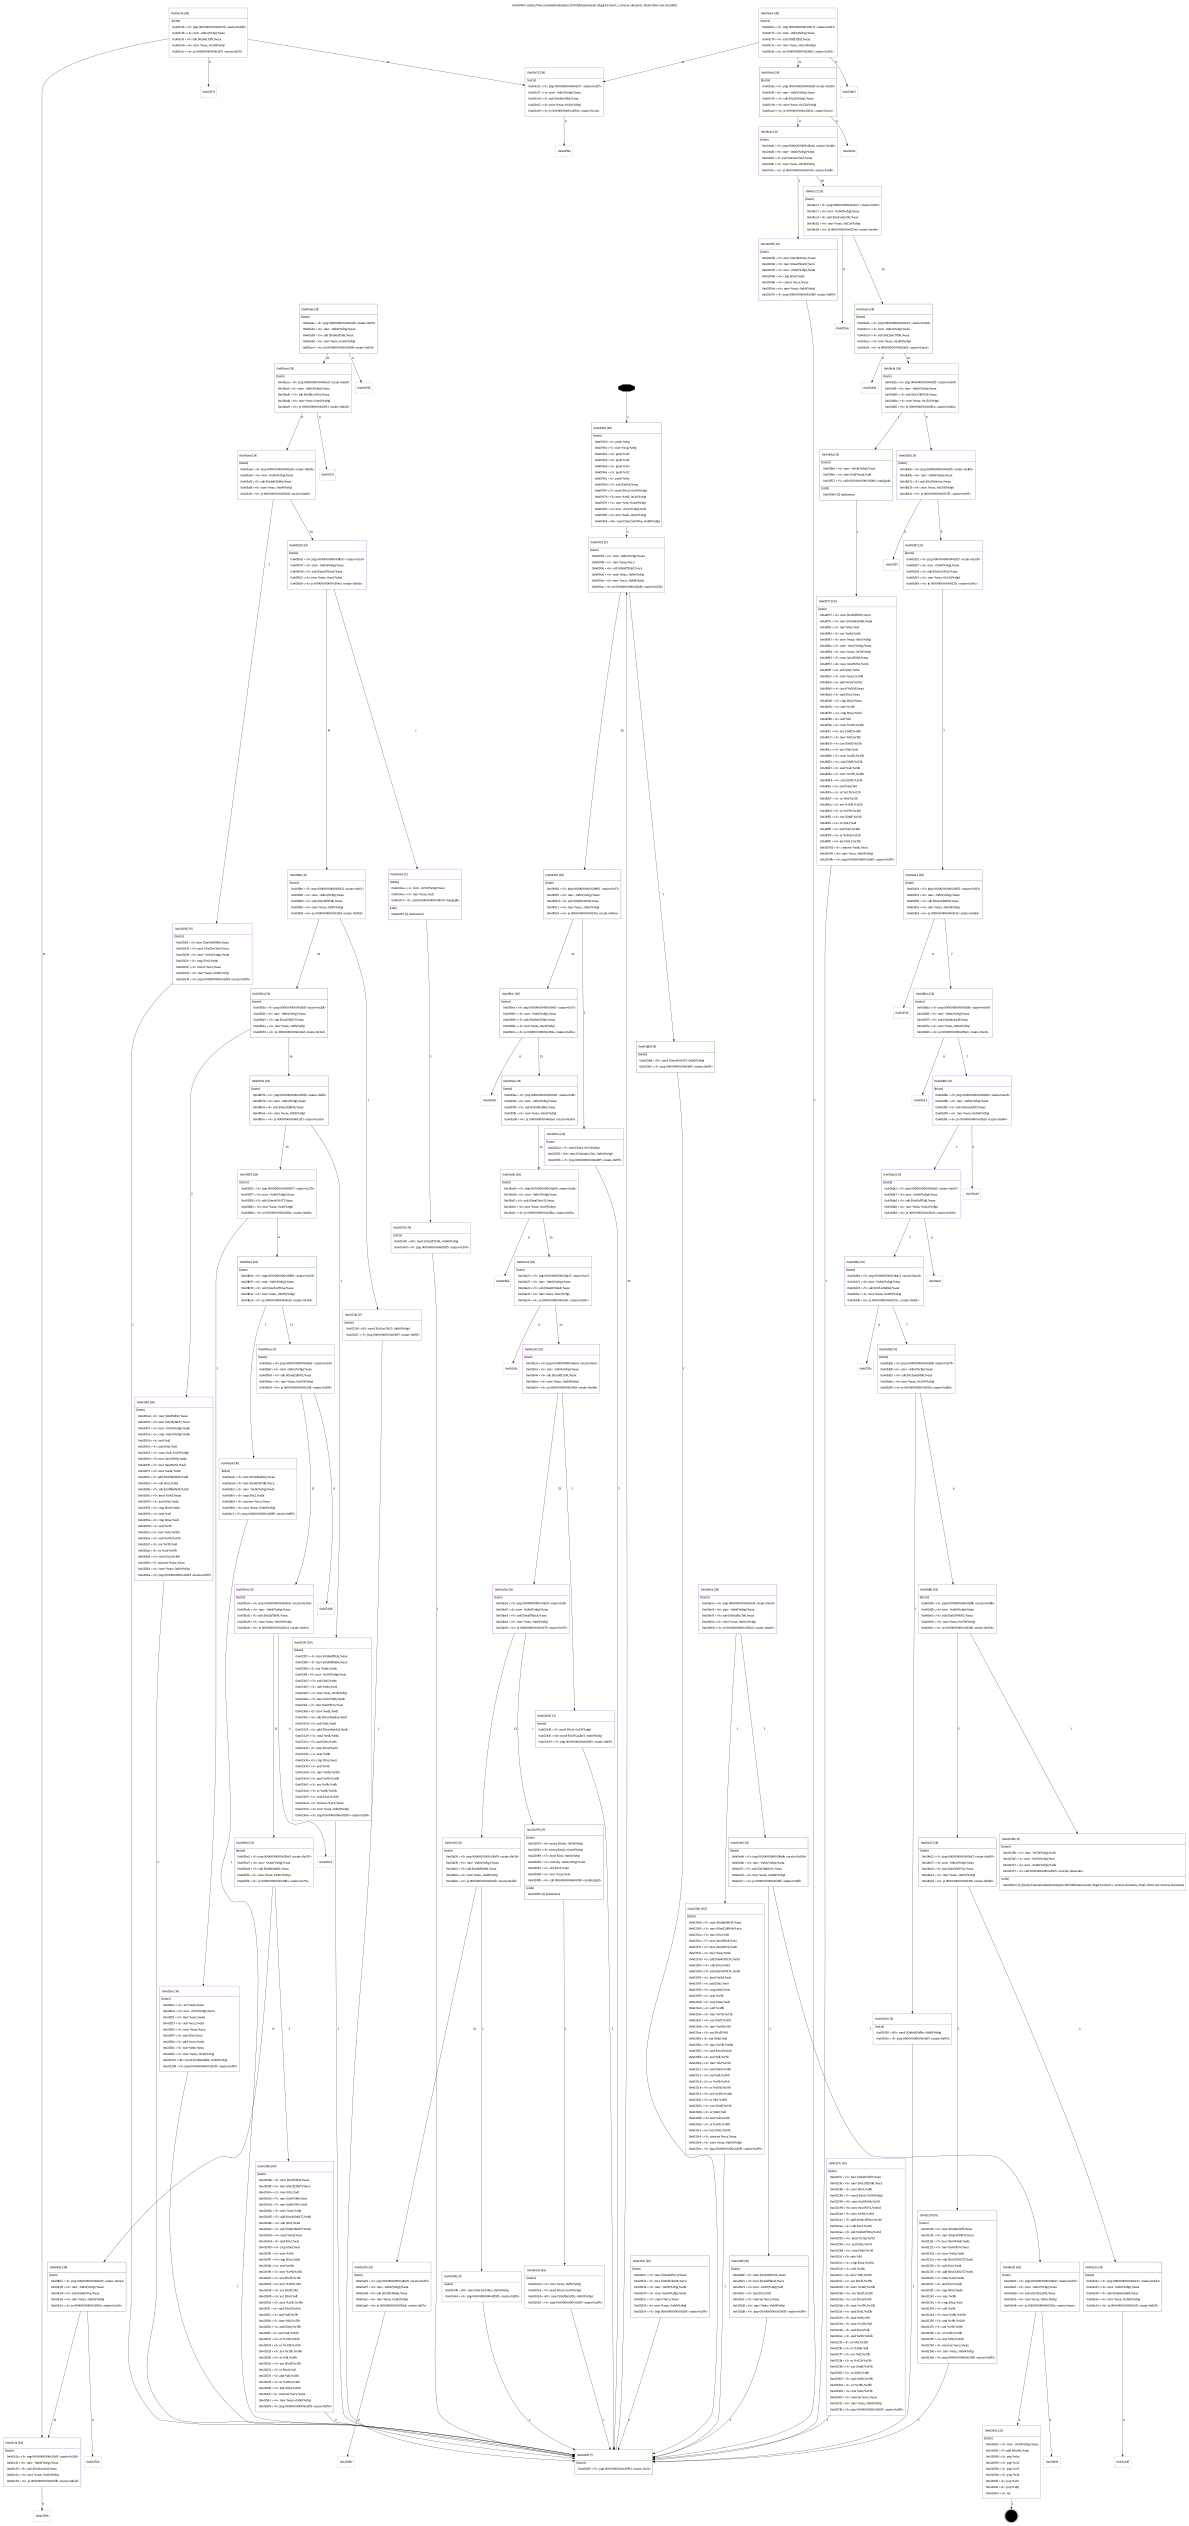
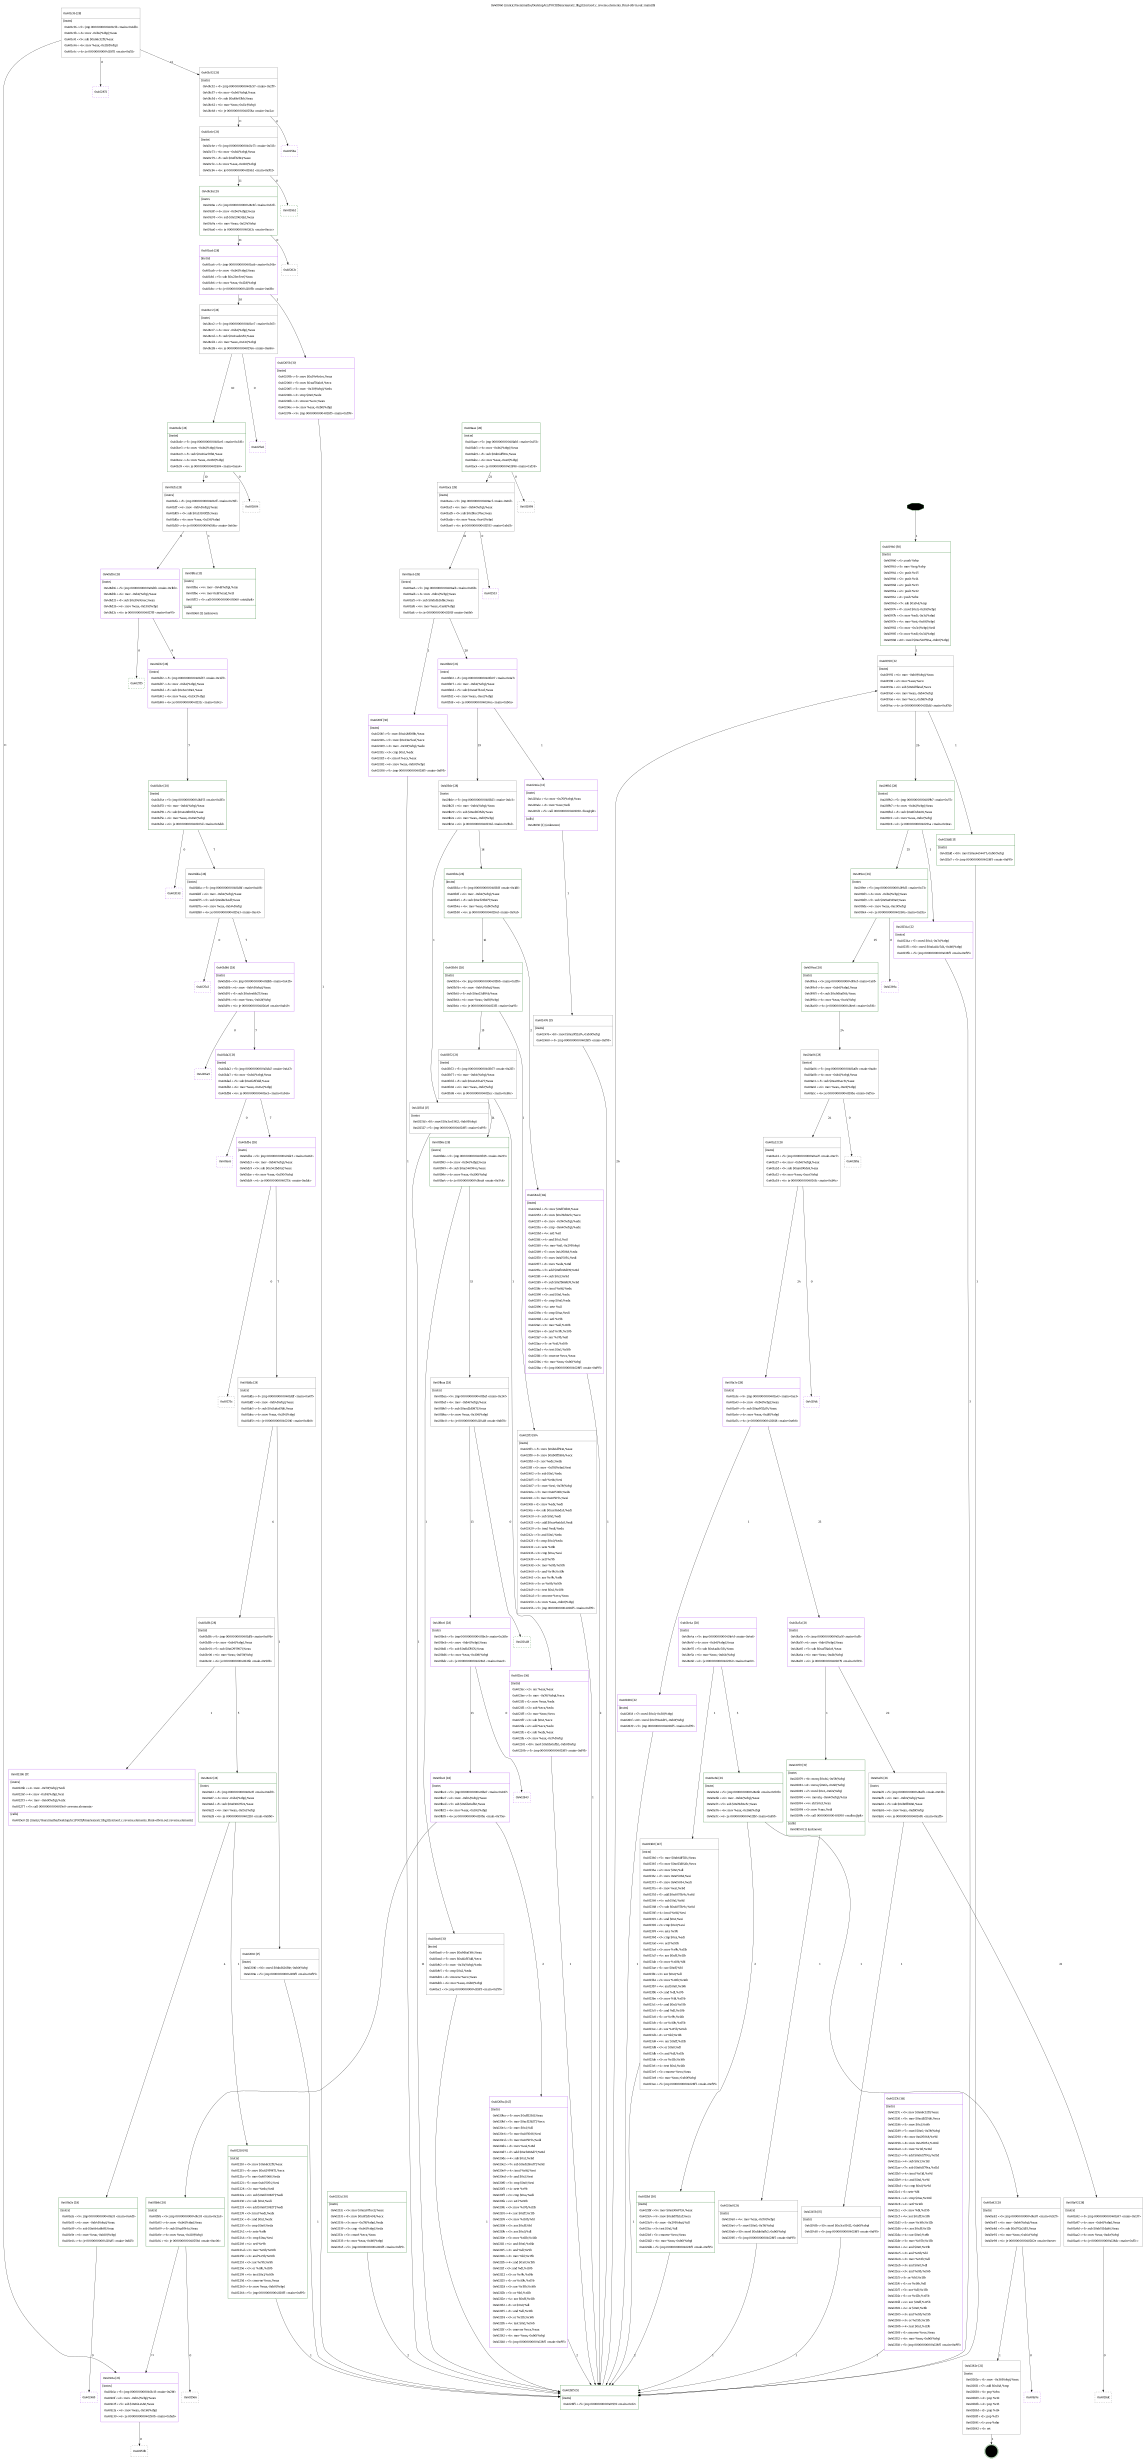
(682, 62) -> (238, 121)
(856, 731) -> none
